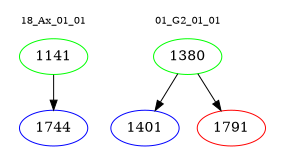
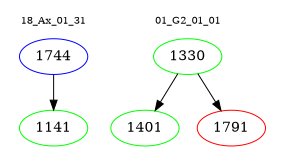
(54, 21) -> (54, 21)
(188, 57) -> (188, 57)
(54, 87) -> (54, 87)
(145, 128) -> (145, 128)
